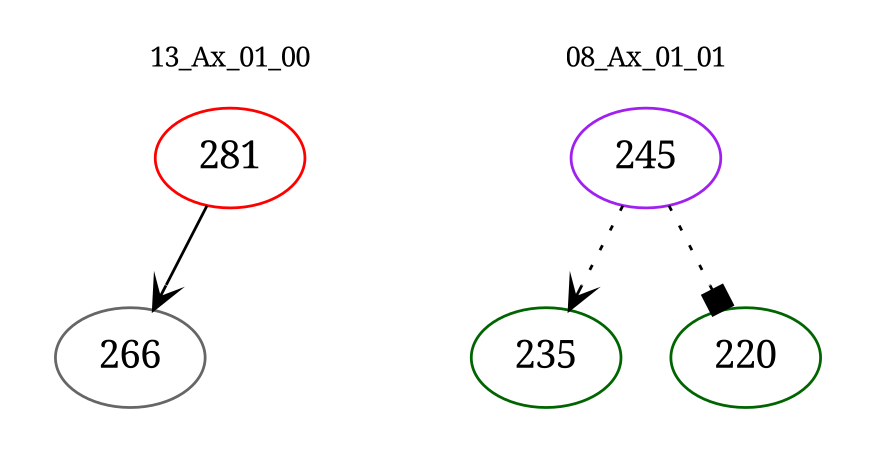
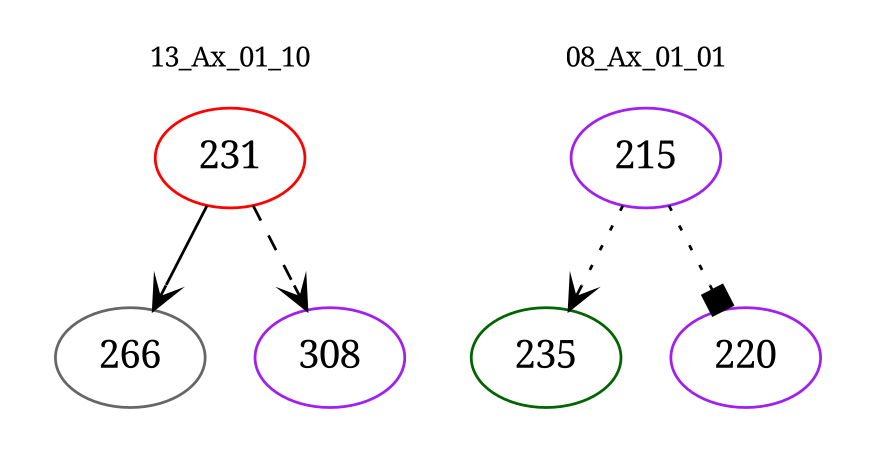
(230, 60) -> (230, 60)
(230, 158) -> (230, 158)
(646, 158) -> (646, 158)
none -> (330, 358)
(746, 358) -> (746, 358)
